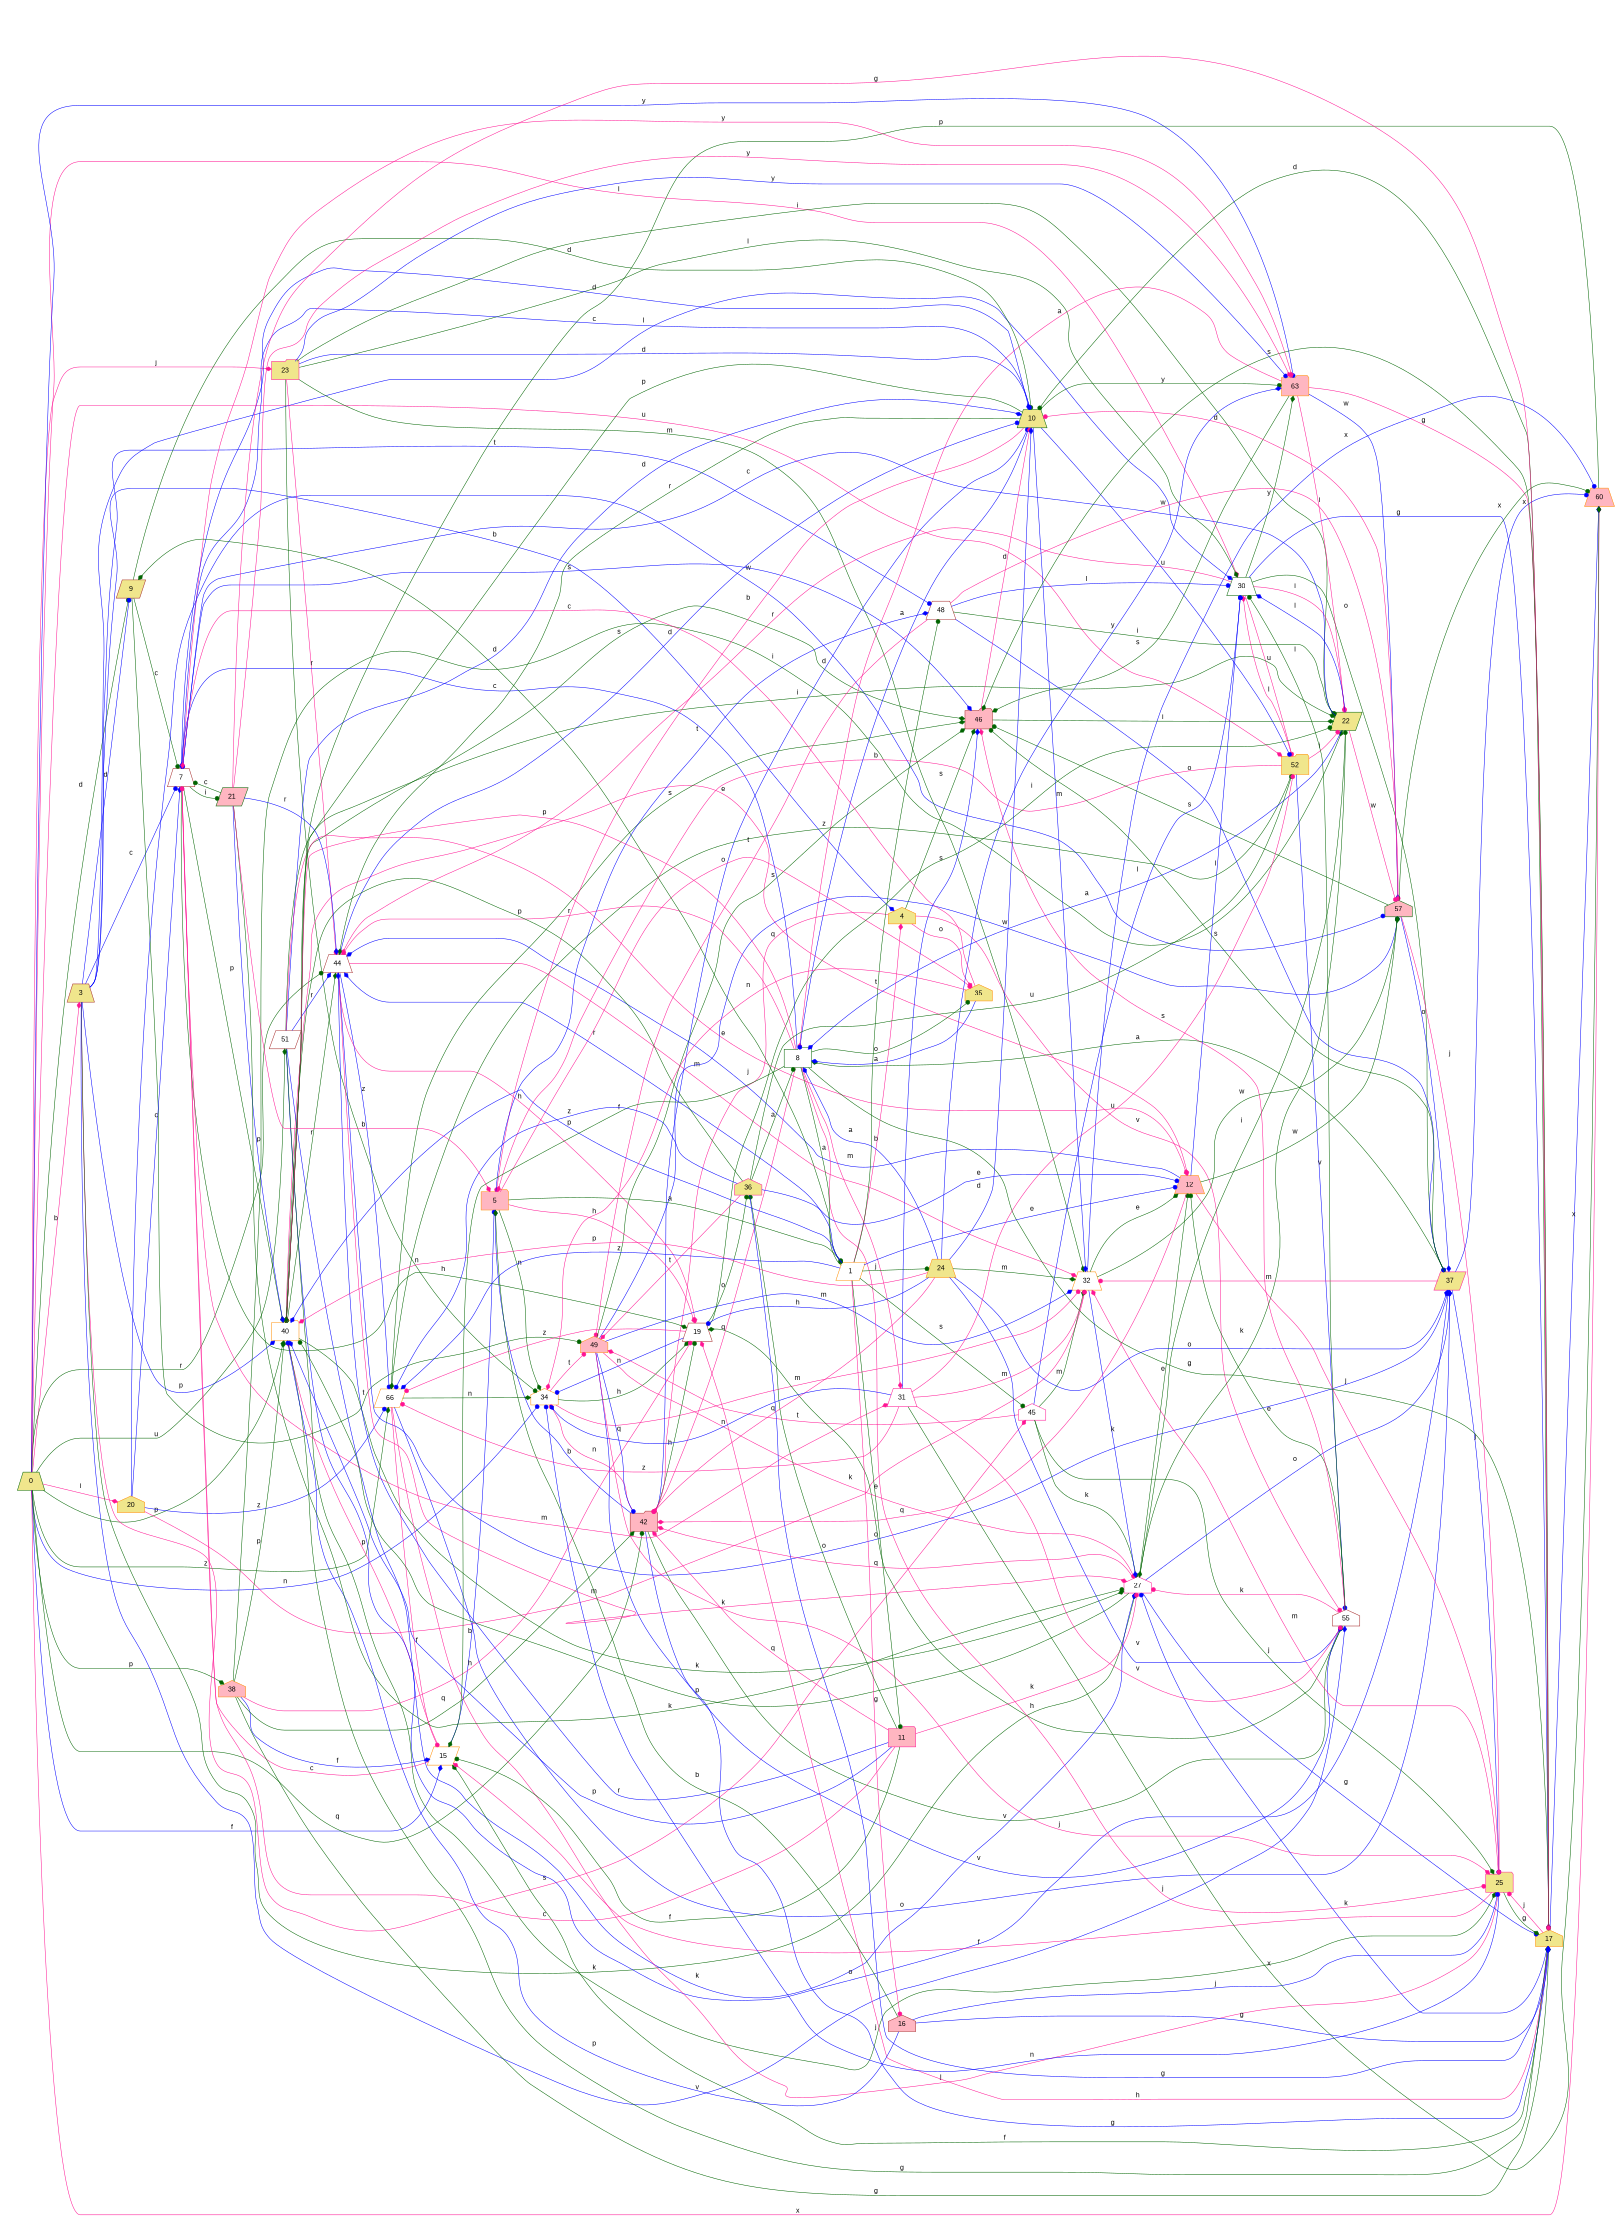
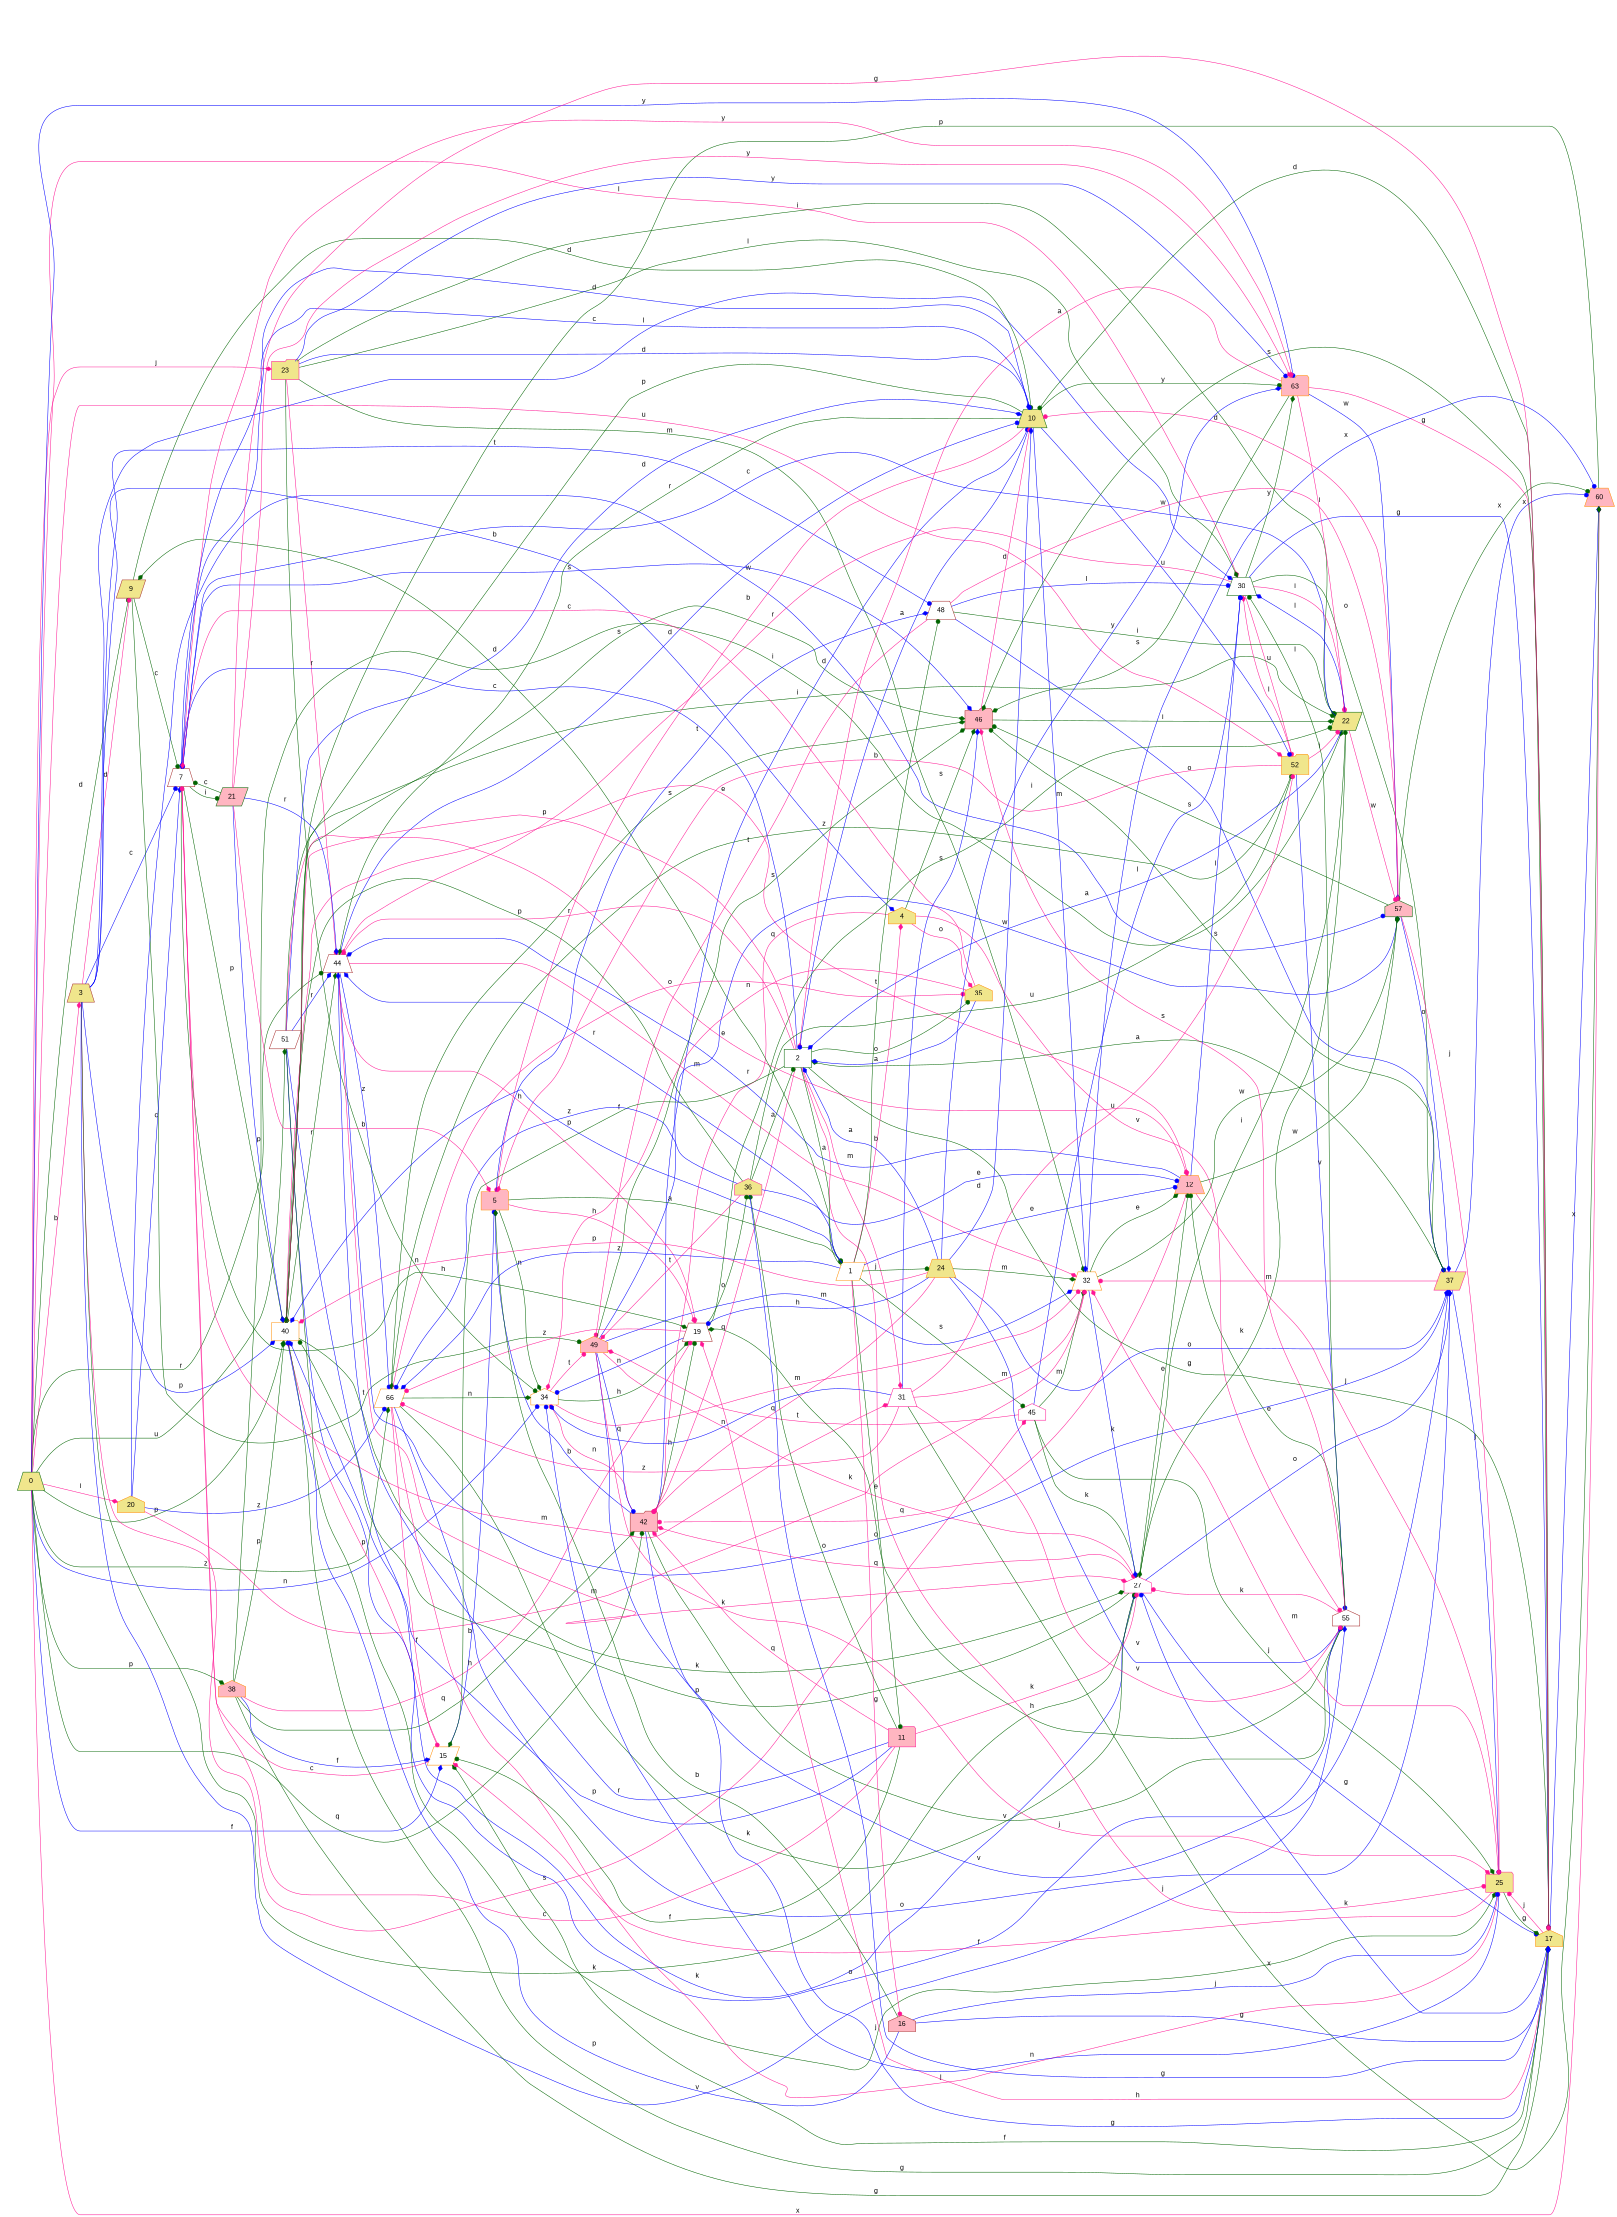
(107, 784) -> (107, 784)
(686, 887) -> (568, 1037)
(798, 1058) -> (798, 1058)
(748, 1072) -> (748, 1072)
(1016, 1471) -> (1016, 1471)
(353, 1627) -> (739, 1839)
